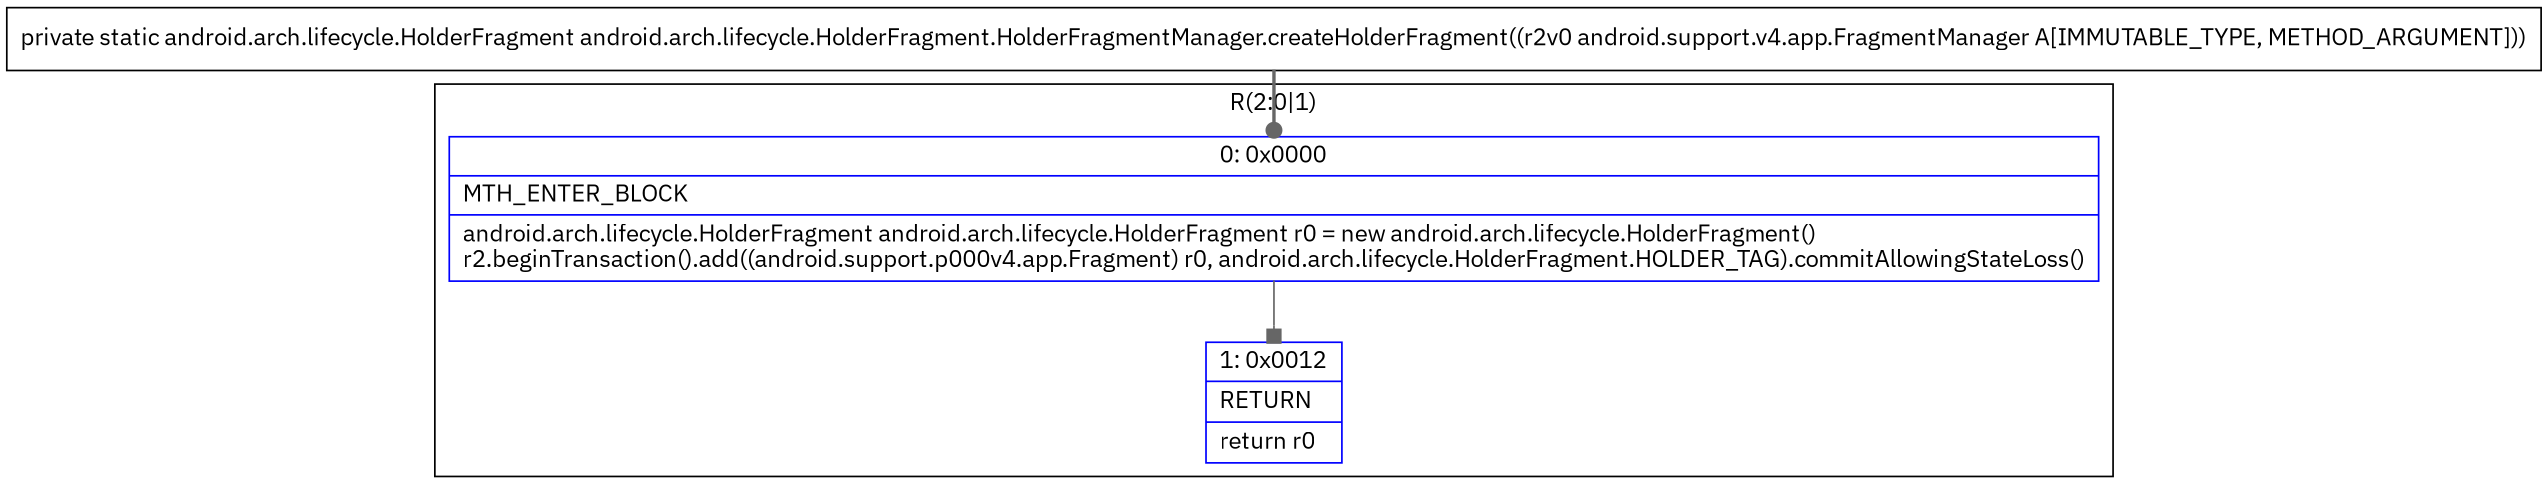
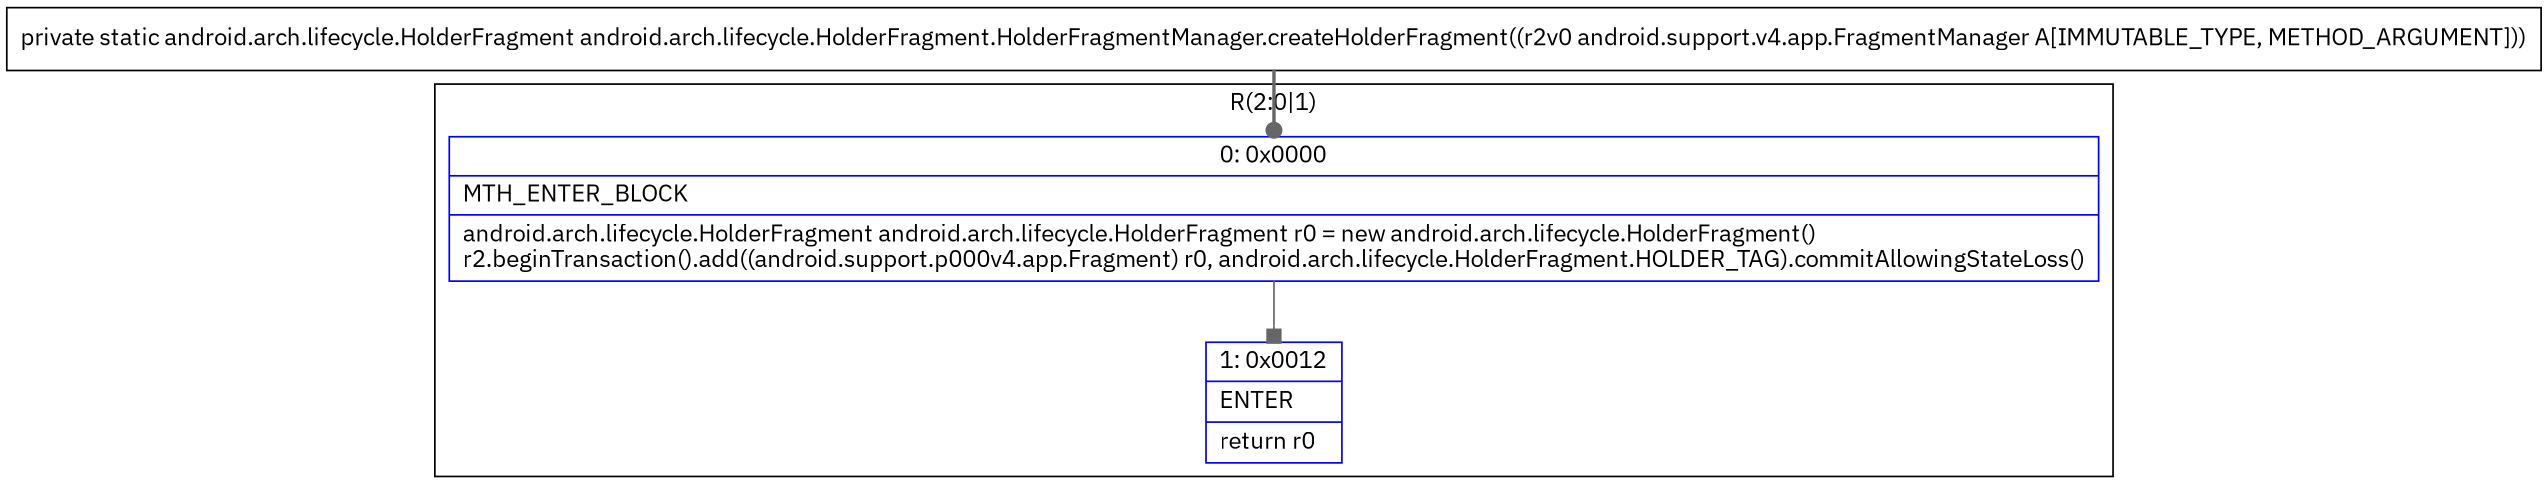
(1266, 401) -> (1257, 401)
